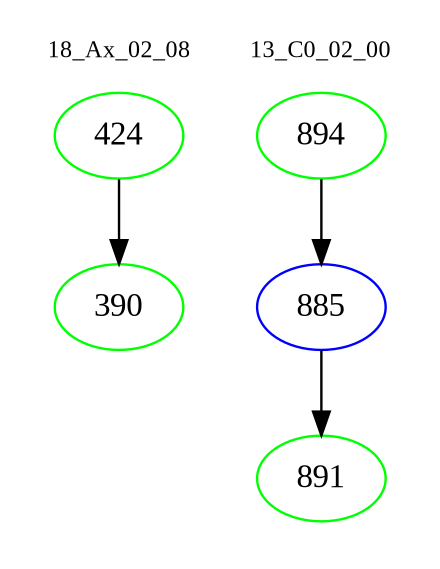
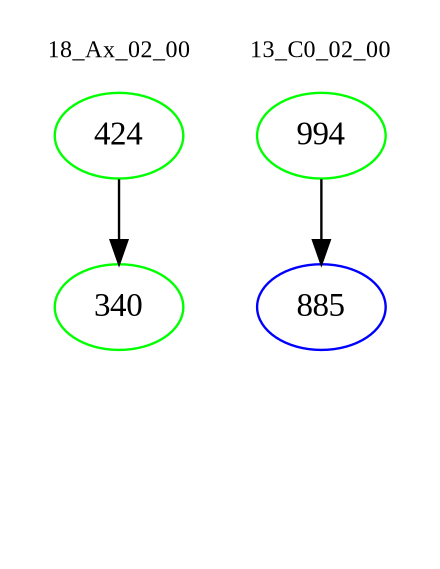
(120, 51) -> (120, 51)
(321, 136) -> (321, 136)
(119, 307) -> (119, 307)
(321, 478) -> none
